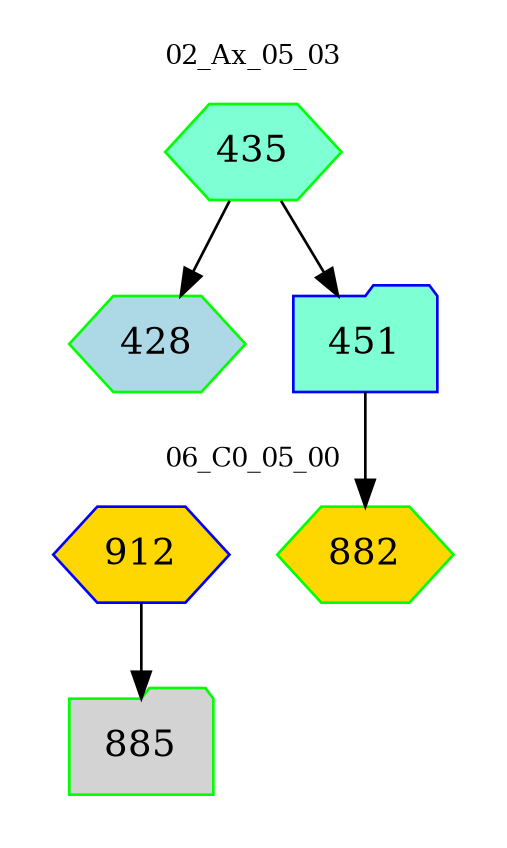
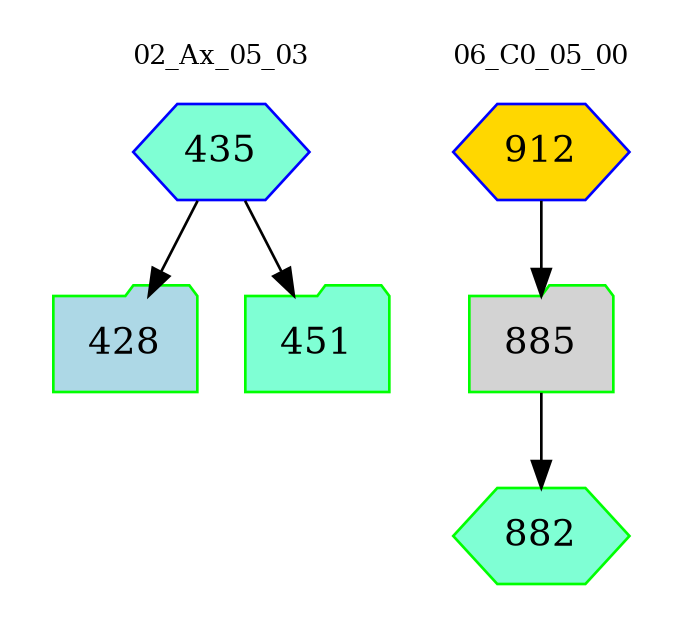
(253, 152) -> (221, 152)
(157, 344) -> (125, 344)
(365, 344) -> (317, 344)
(365, 451) -> (541, 427)
(365, 555) -> (541, 536)
